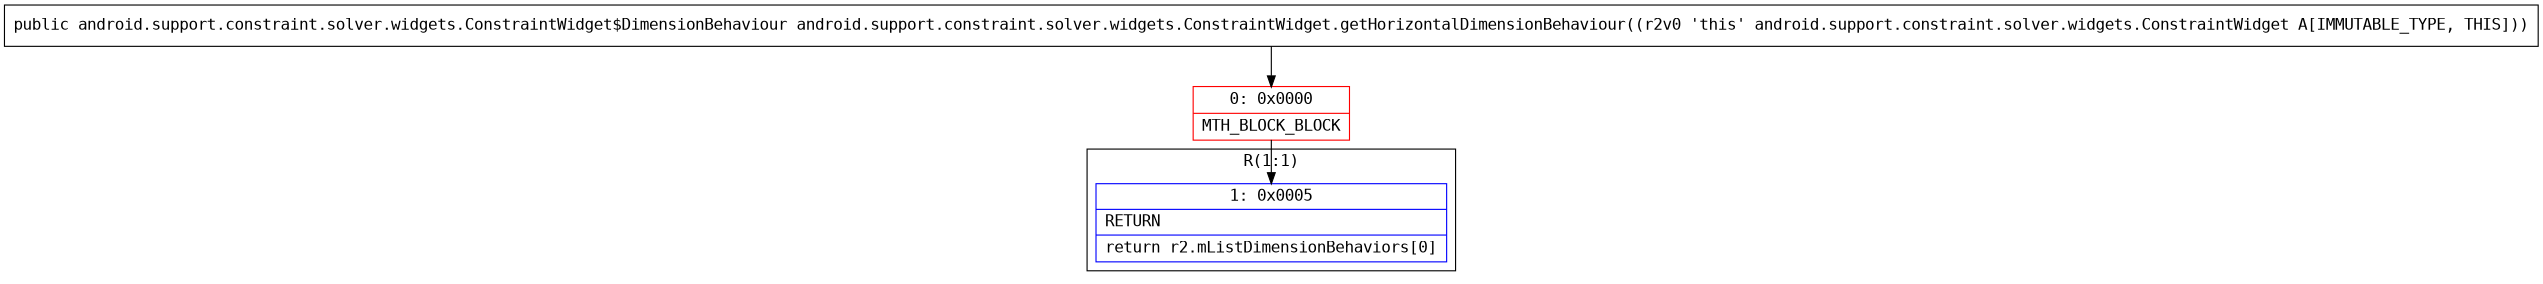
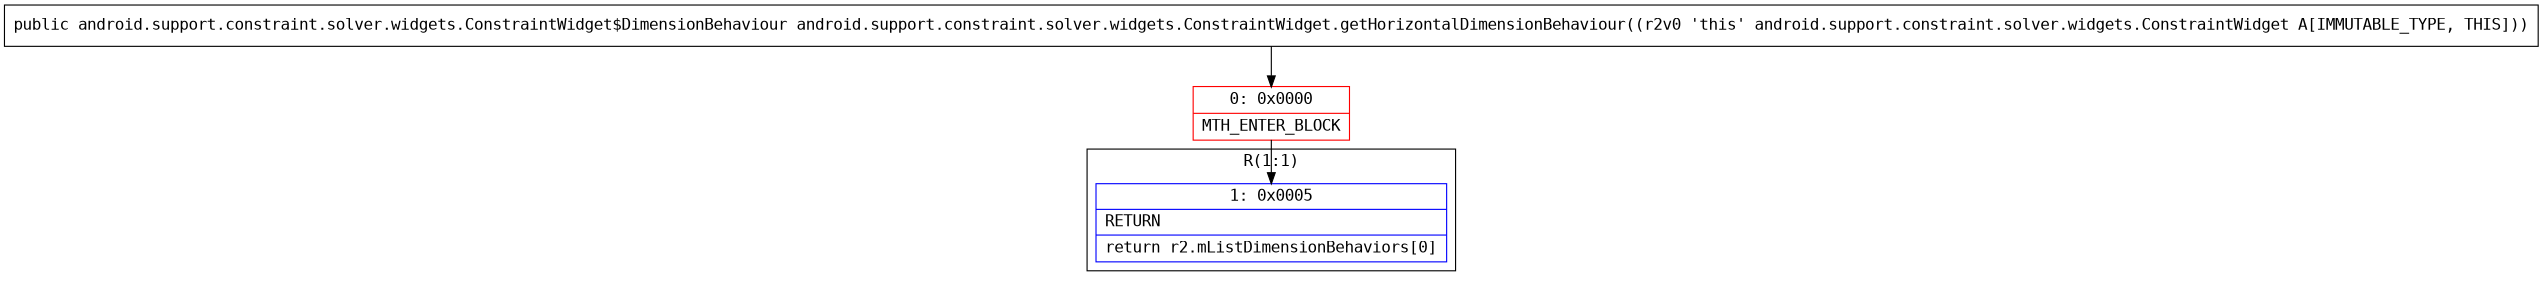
(1271, 126) -> (1271, 126)
